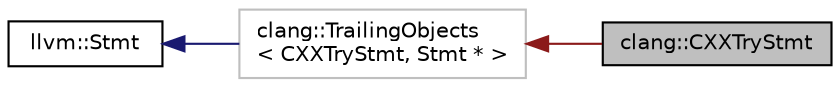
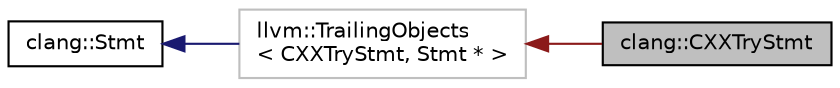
(86, 44) -> (86, 44)
(383, 44) -> (383, 44)
